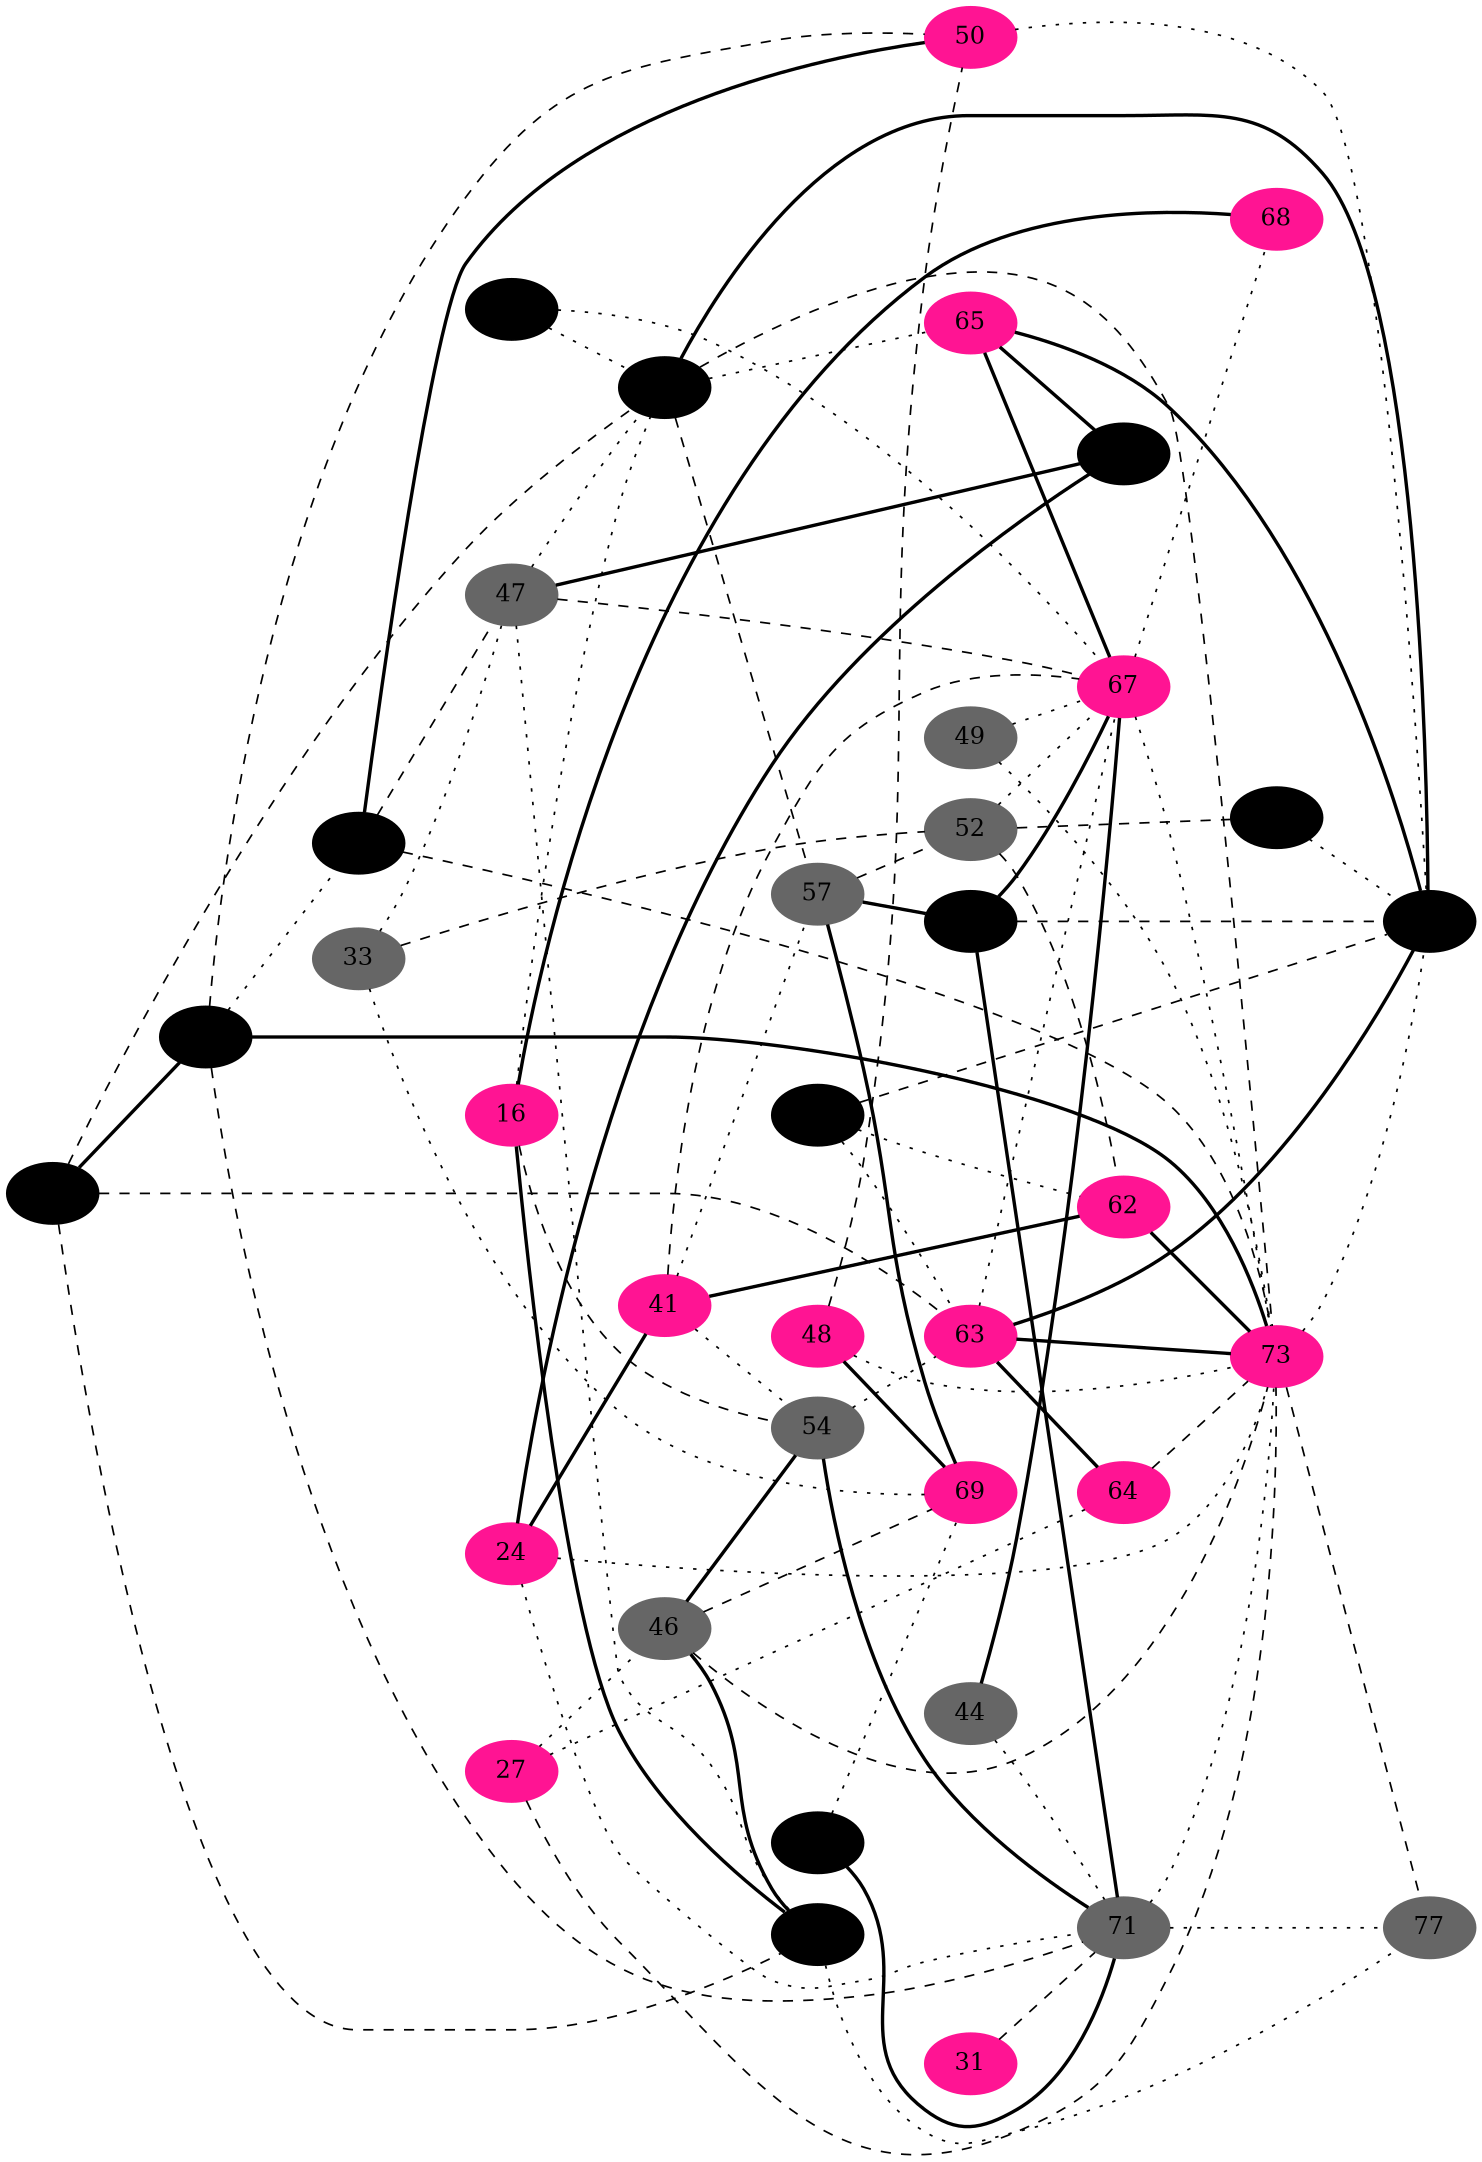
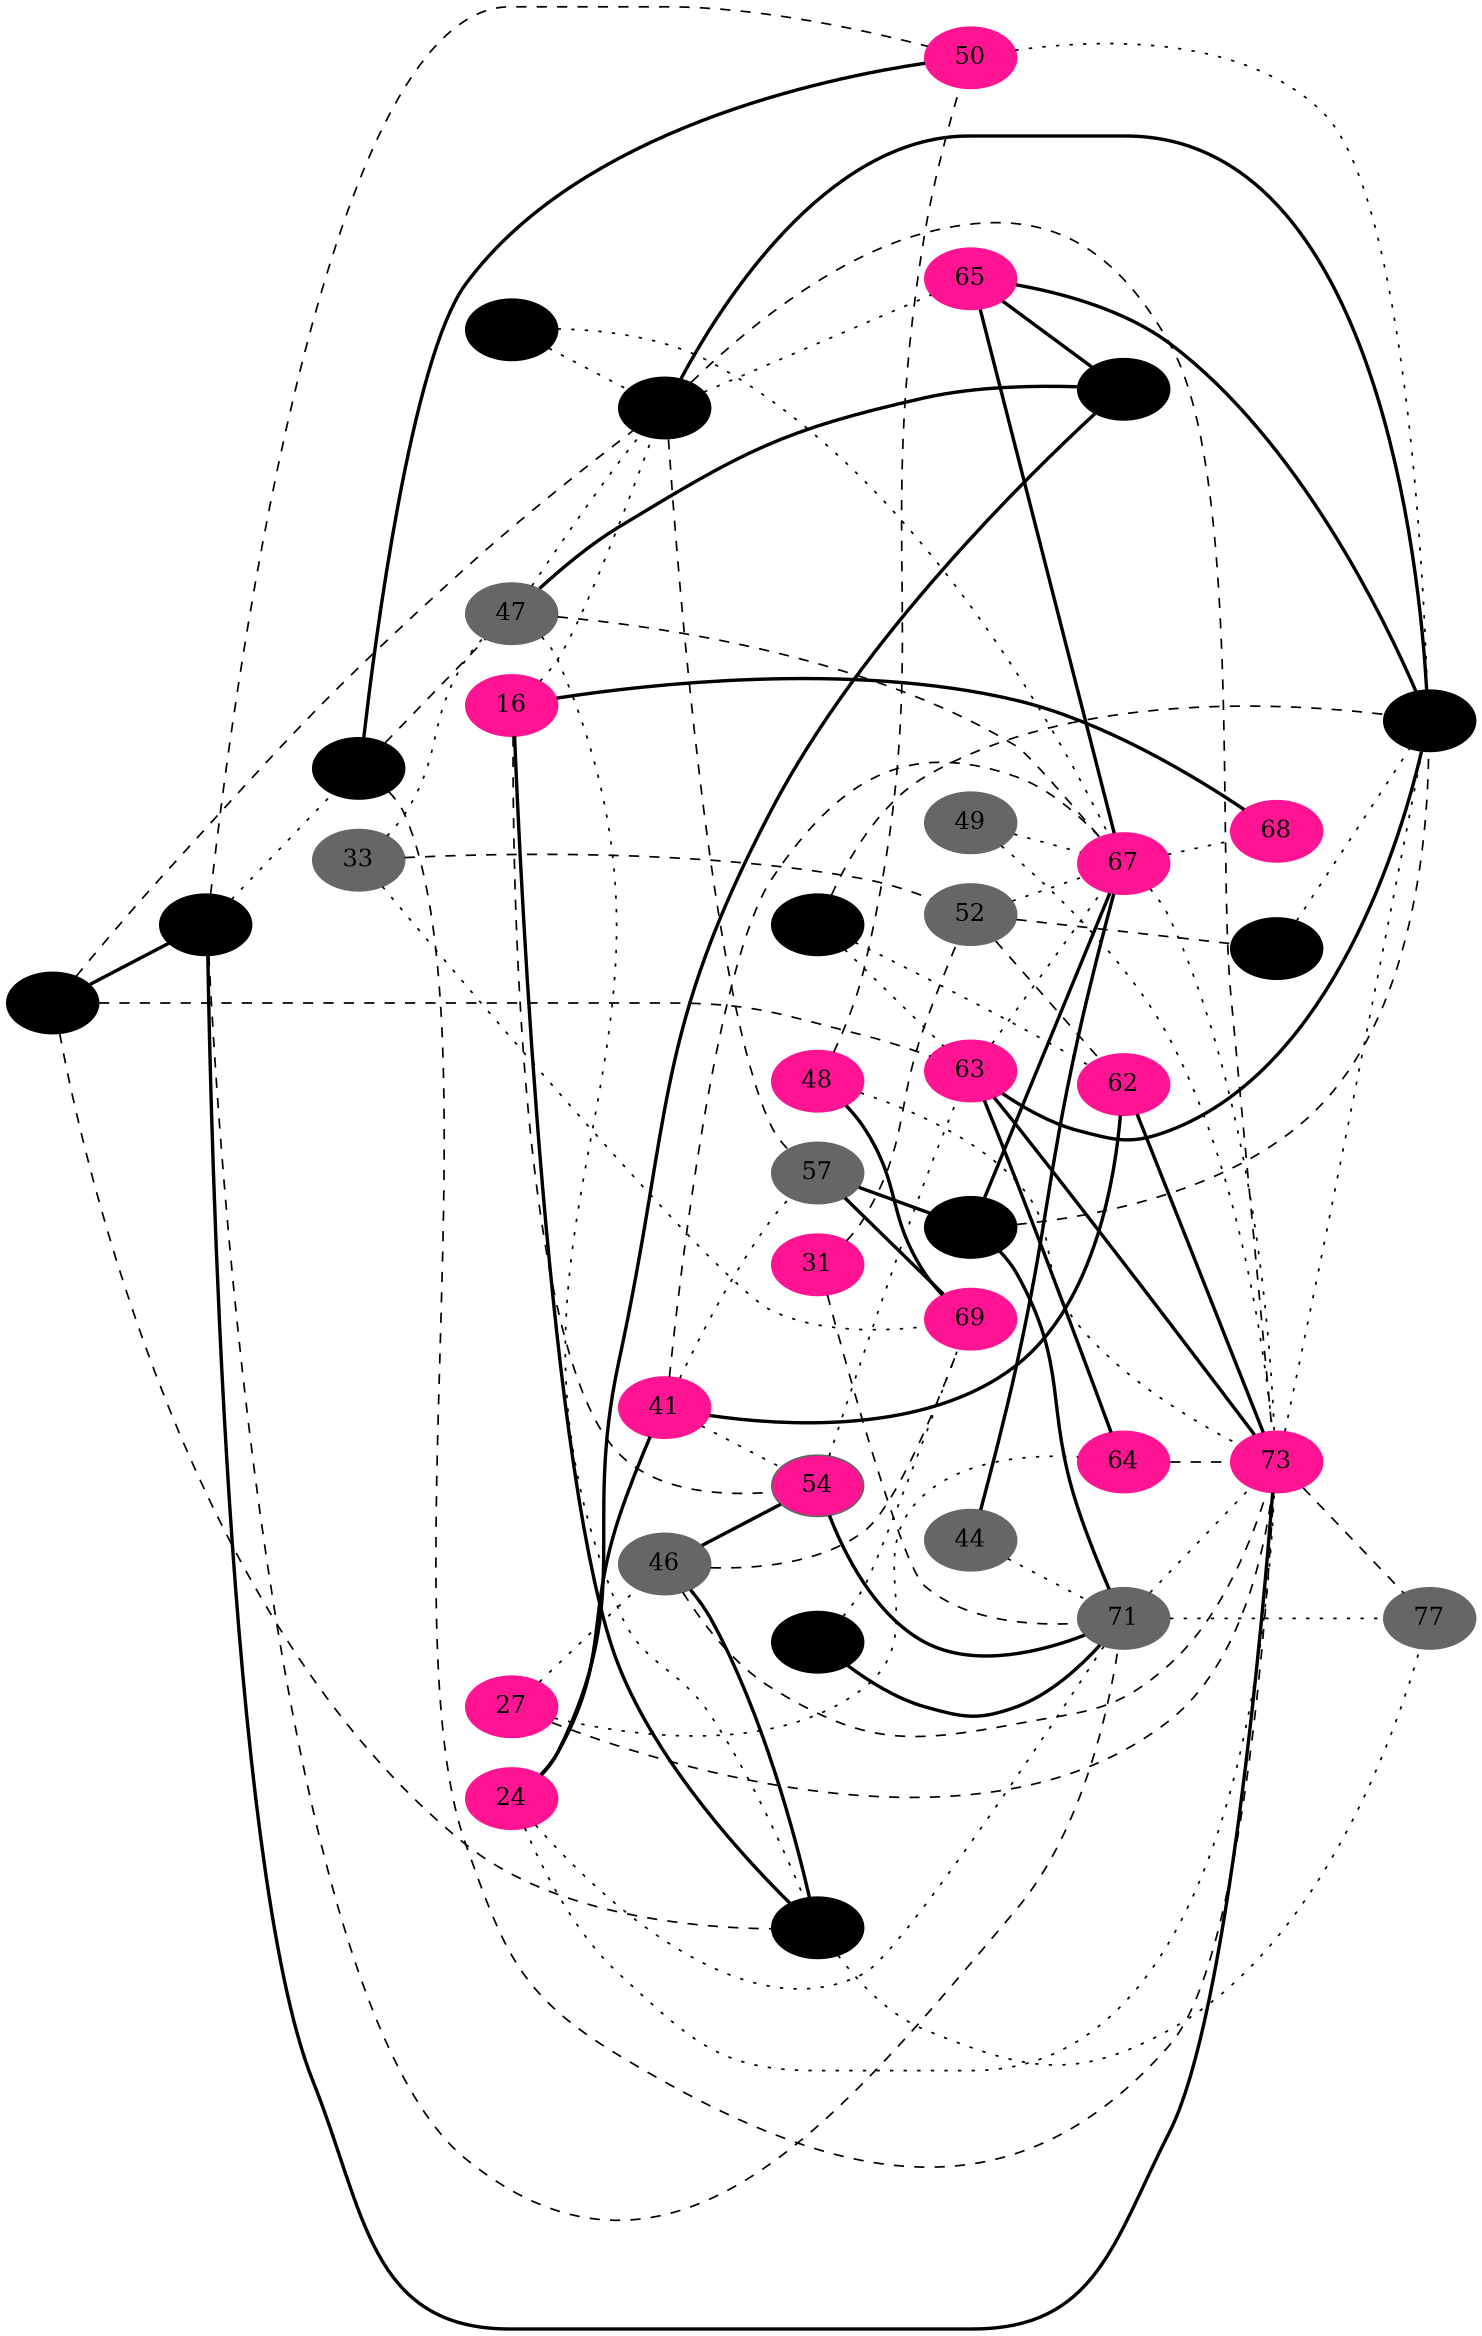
(883, 867) -> (906, 1095)
(818, 1428) -> (818, 1486)
